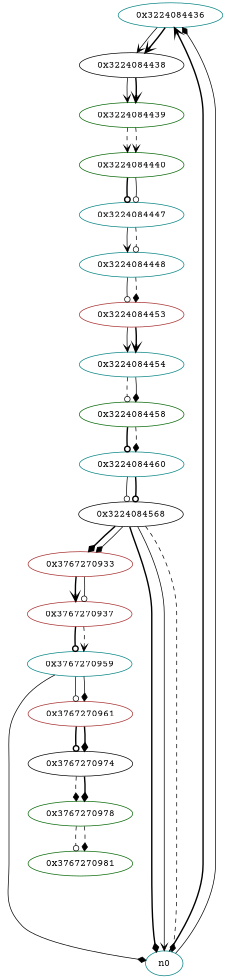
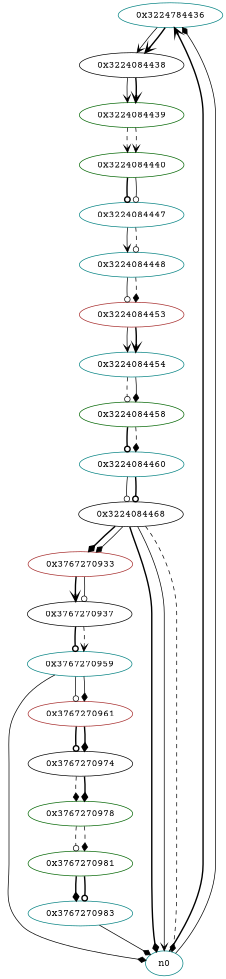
(170, 15) -> (170, 15)
(131, 514) -> (131, 514)
(80, 614) -> (80, 614)
none -> (80, 913)
